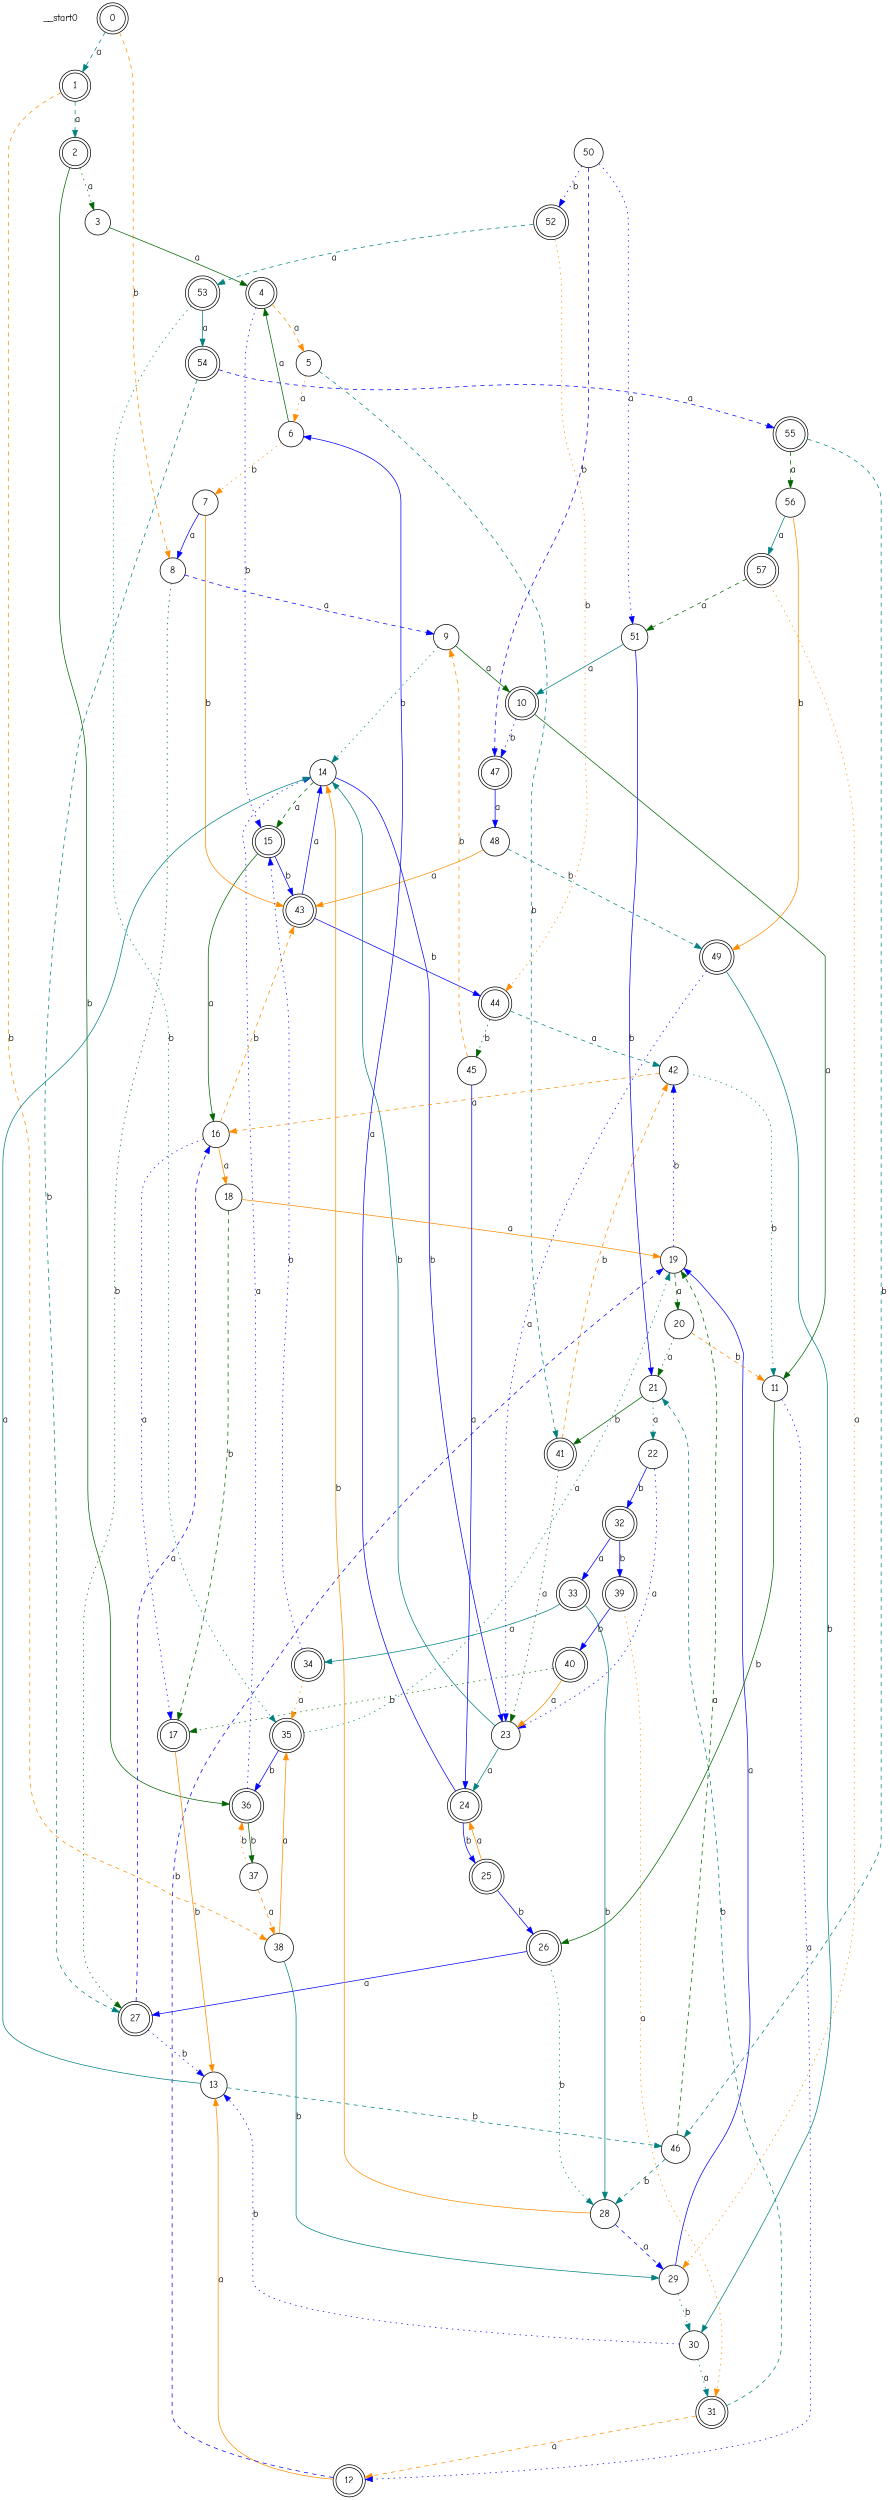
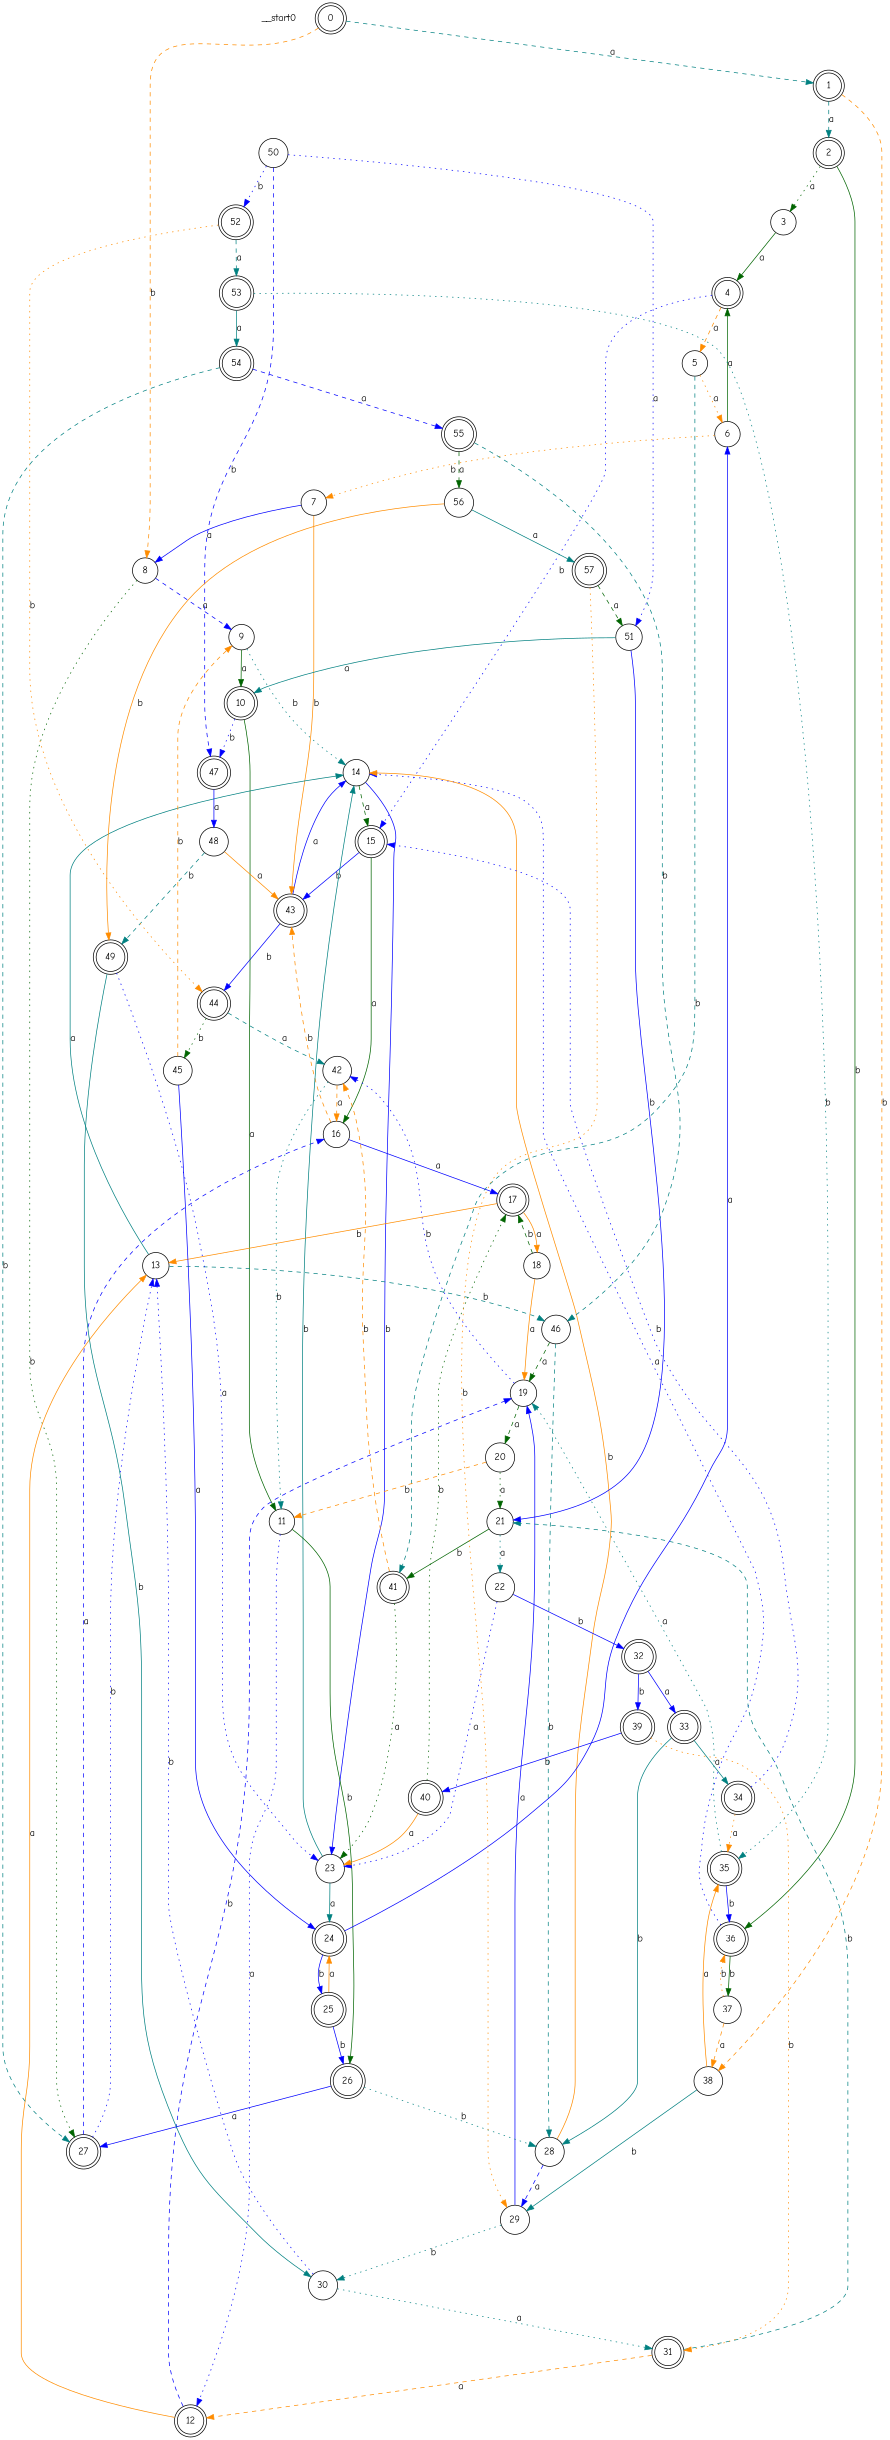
(222, 1162) -> (533, 1228)
(142, 1410) -> (420, 1166)
(857, 1420) -> (465, 1393)
(643, 2019) -> (791, 2045)
